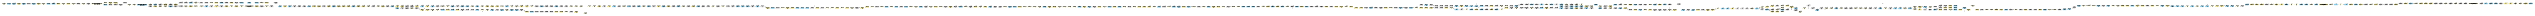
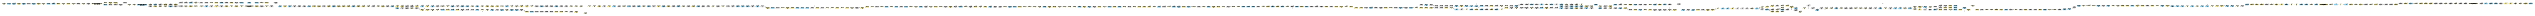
(2356, 5) -> (2356, 5)
